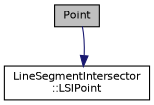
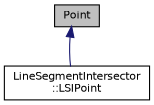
(84, 41) -> (70, 52)
